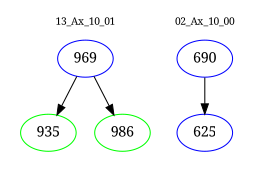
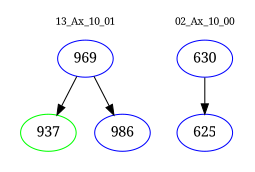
(205, 59) -> (205, 59)
(48, 133) -> (48, 133)
(122, 133) -> (122, 133)
